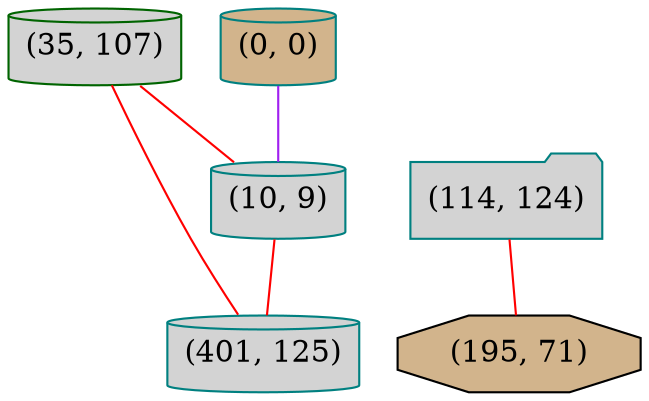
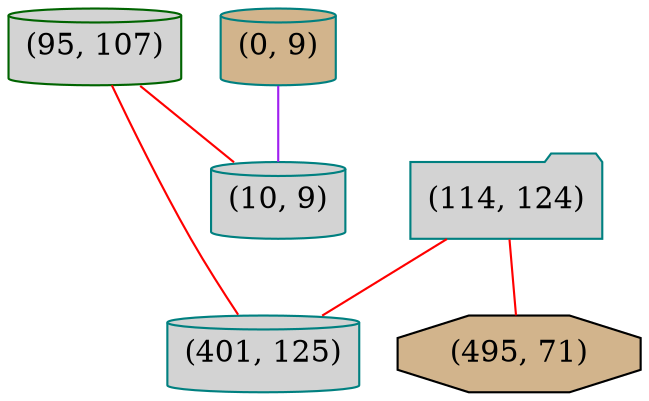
(95, 47) -> (95, 47)
(278, 47) -> (278, 47)
(271, 277) -> (385, 277)
(519, 354) -> (519, 354)
